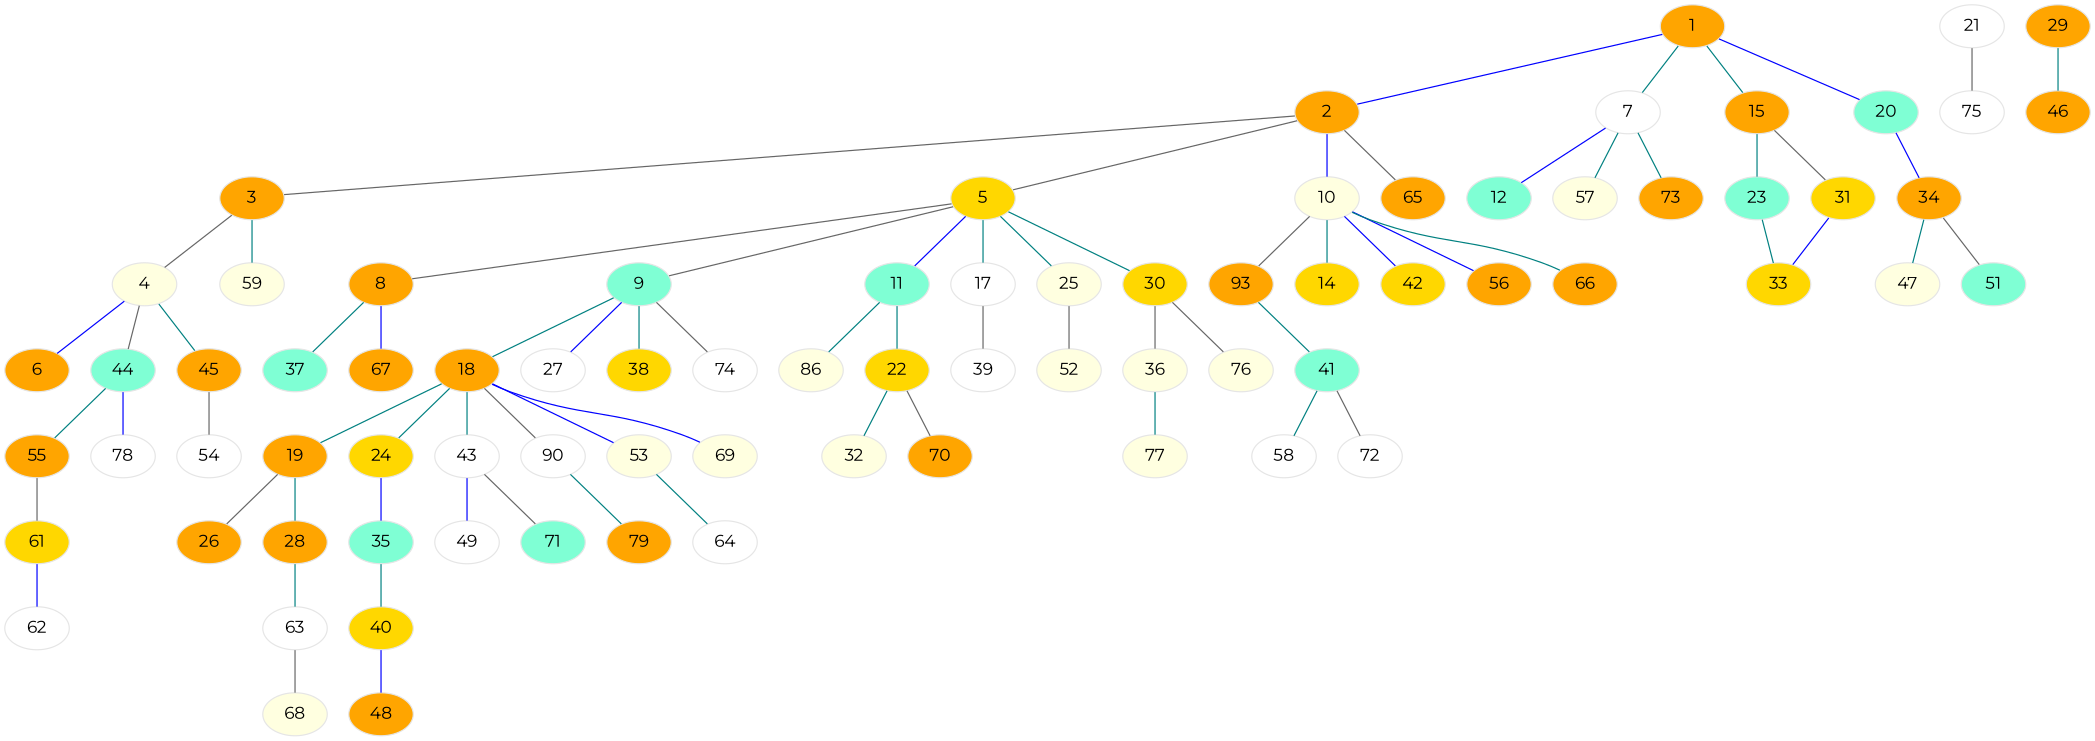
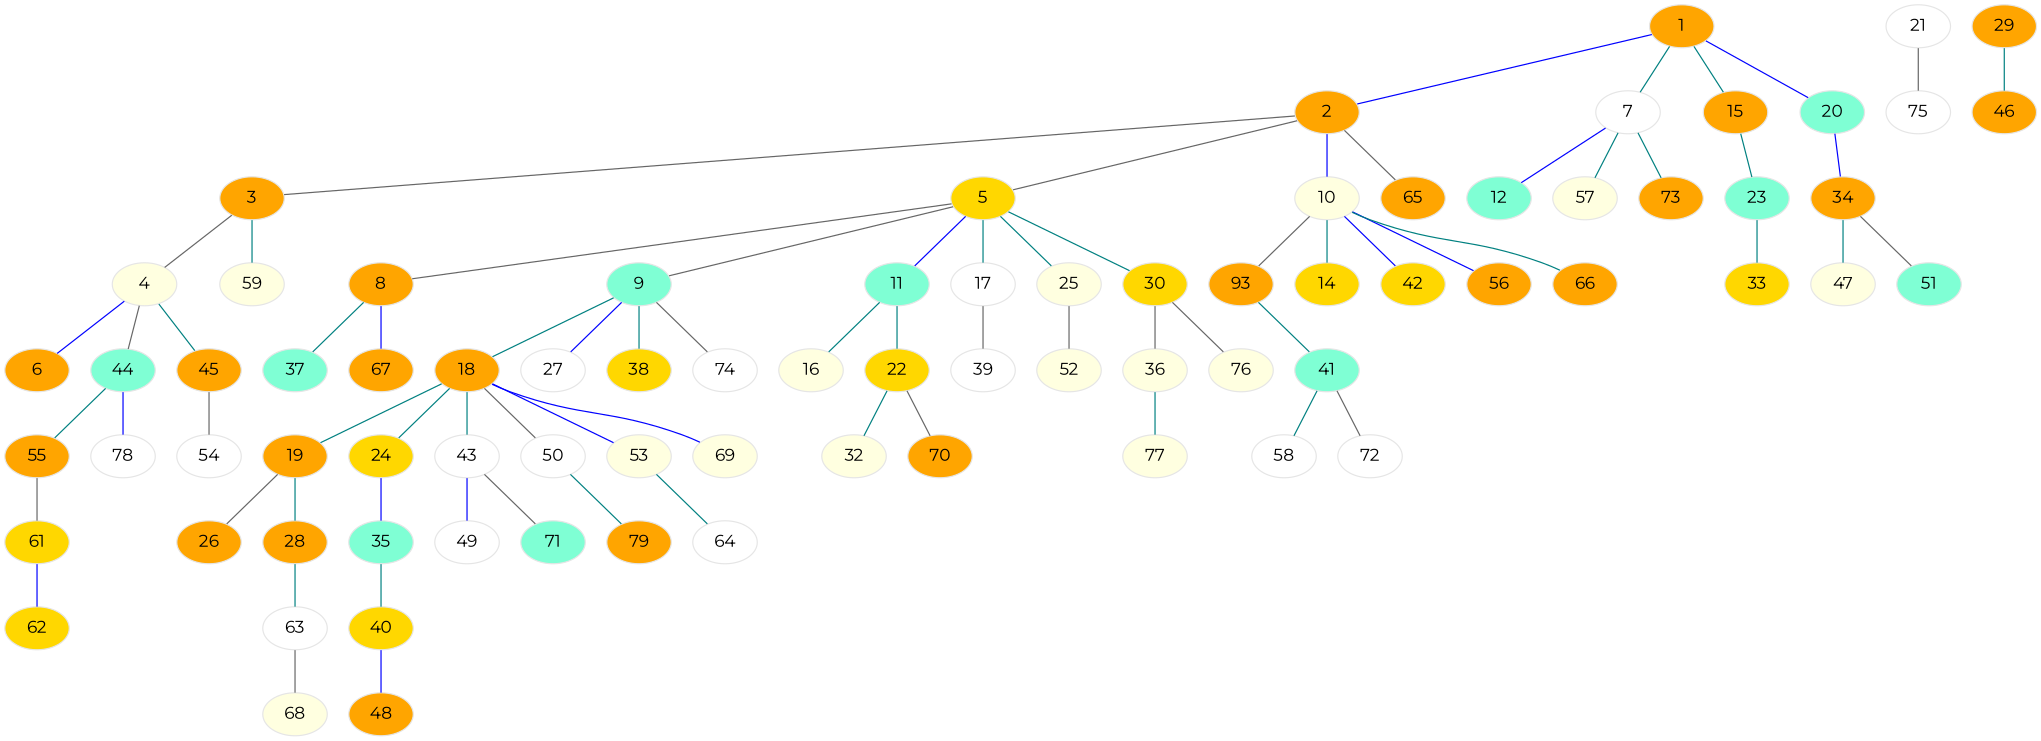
(1843, 198) -> none
(811, 370) -> (811, 370)
(553, 456) -> (553, 456)
(37, 628) -> (37, 628)
